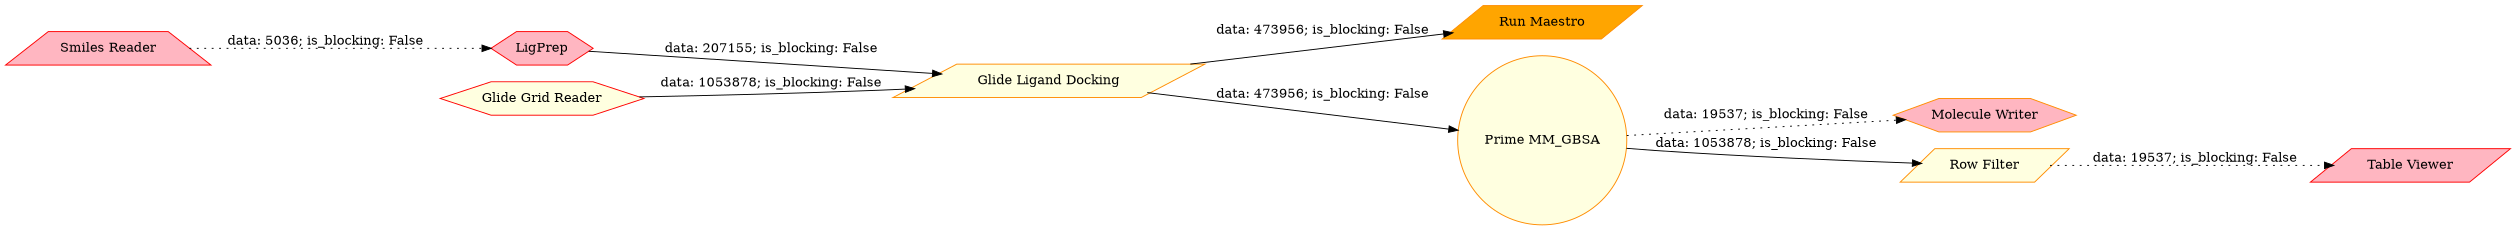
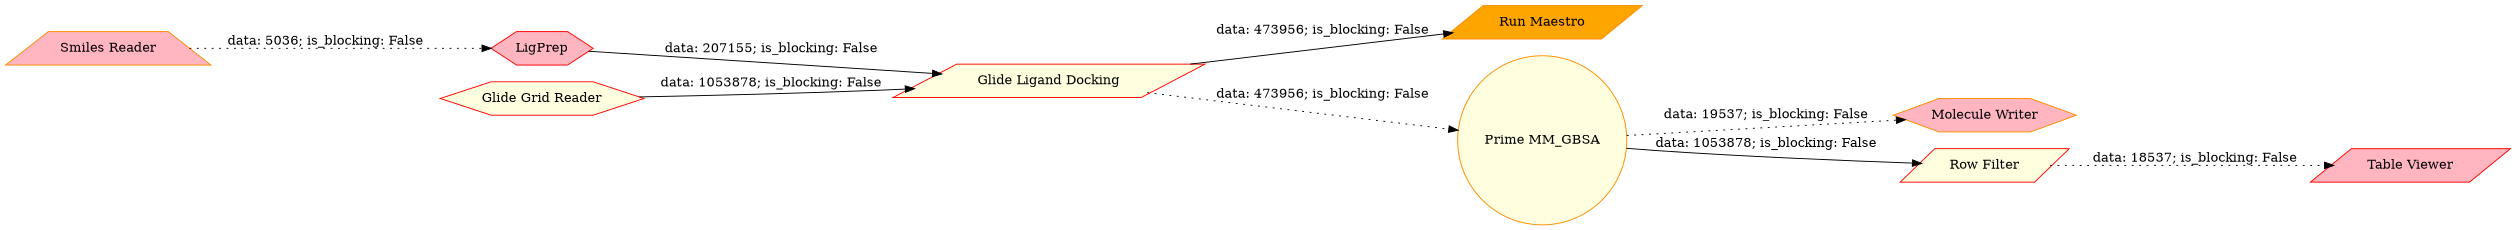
(108, 48) -> (108, 48)
(1049, 81) -> (1049, 81)
(1298, 111) -> (1298, 111)
(2195, 158) -> (2195, 158)
(1985, 165) -> (1985, 165)
